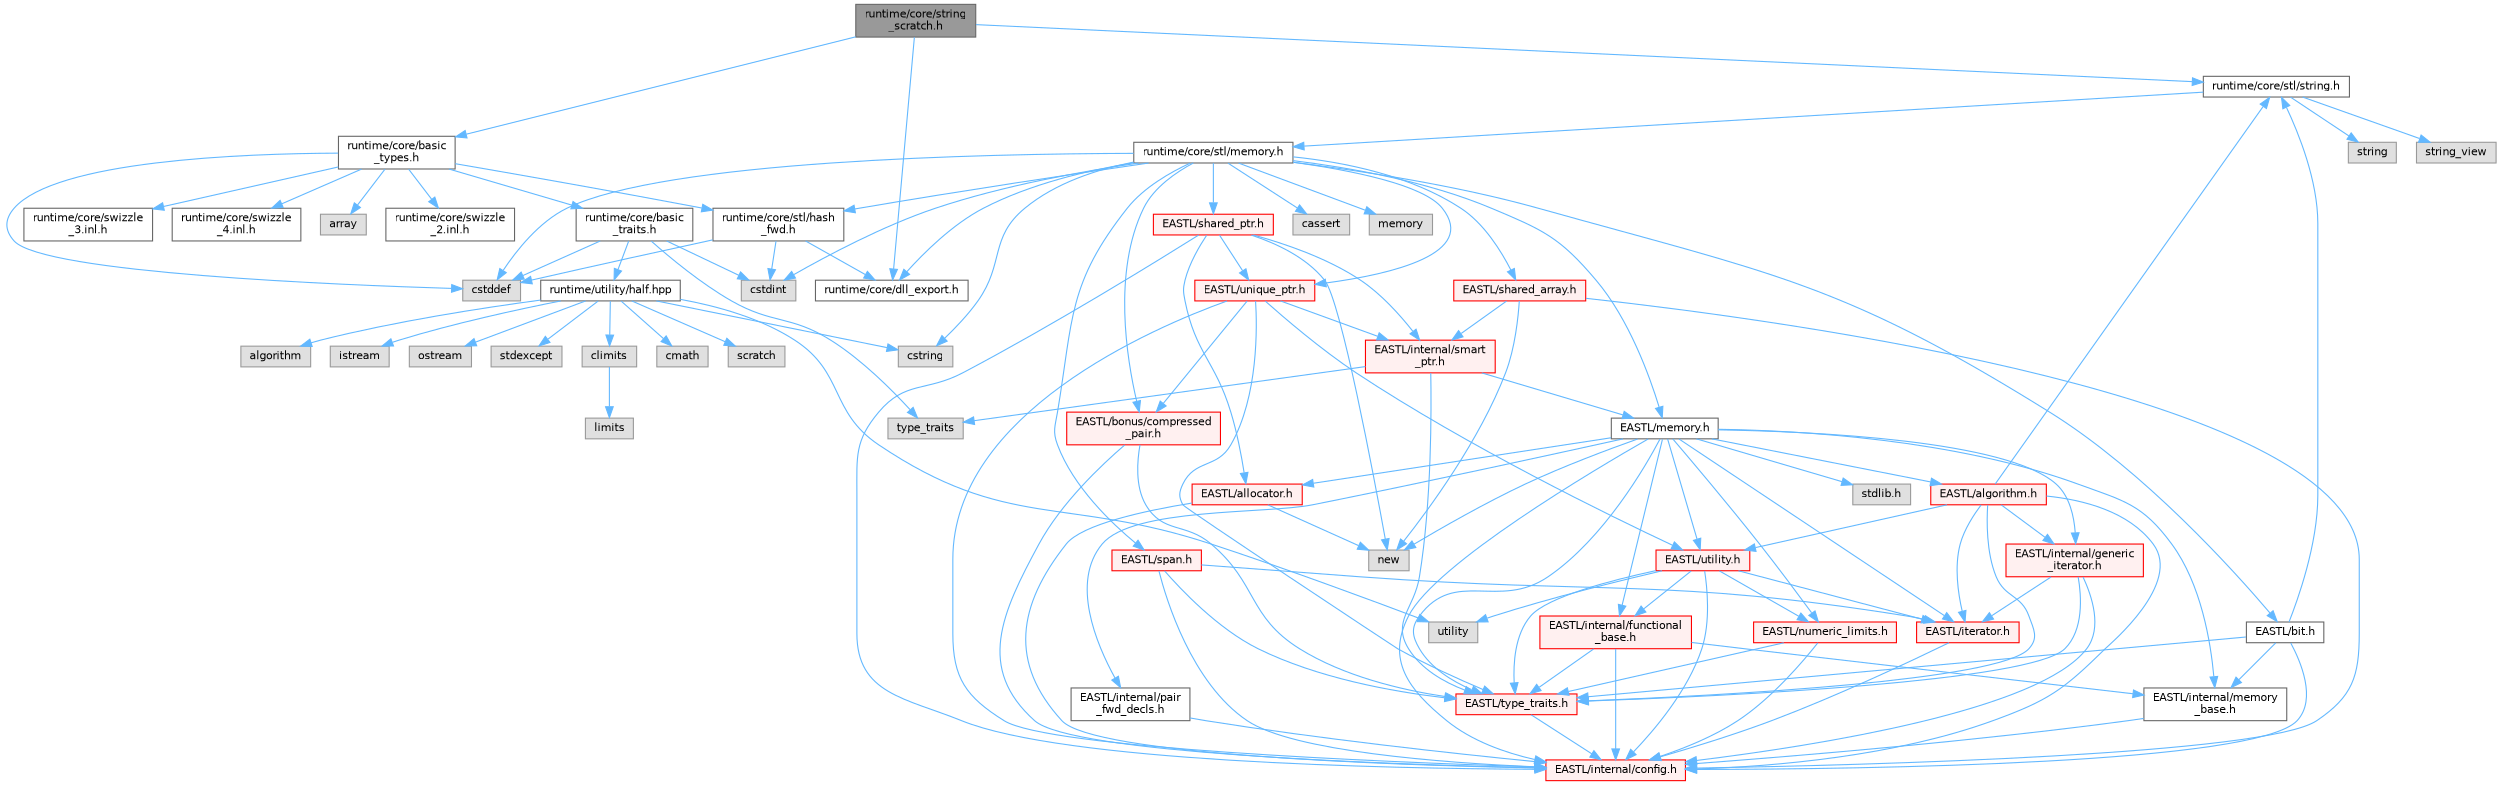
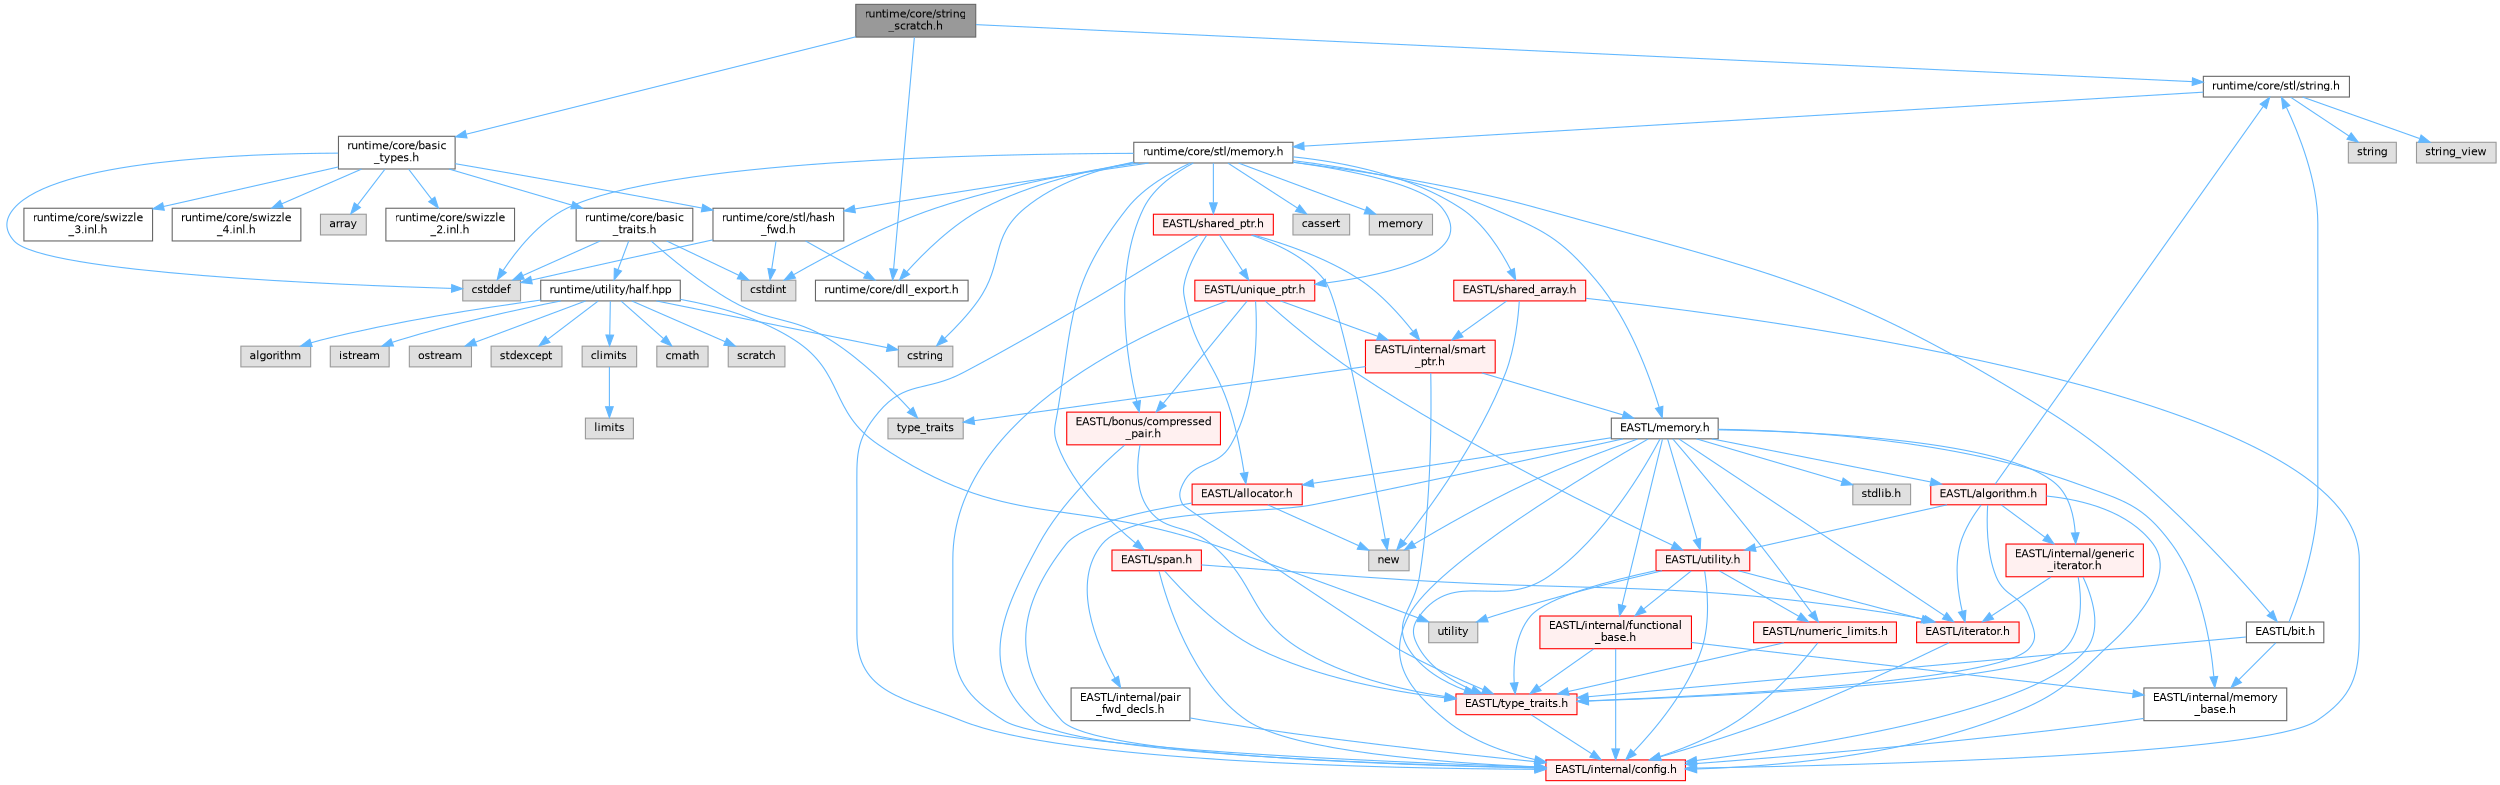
(2041, 761) -> none
